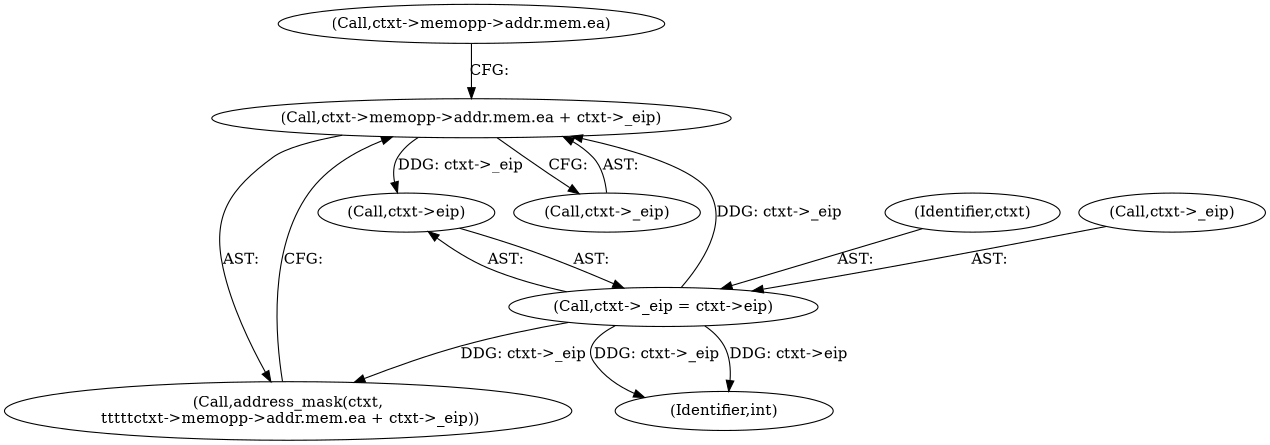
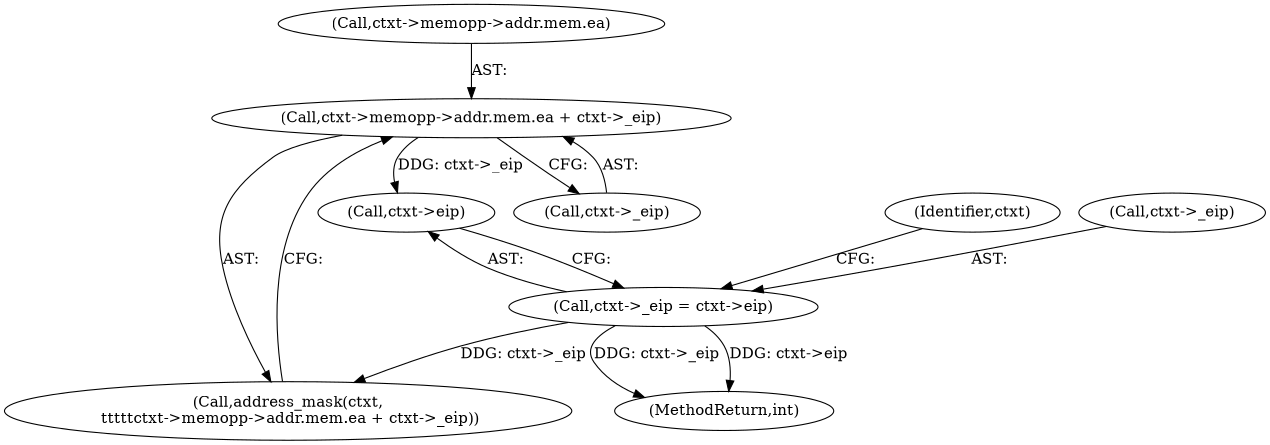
(492, 71) -> (492, 71)
(697, 180) -> none
(594, 260) -> (594, 260)
(858, 260) -> (858, 260)
(724, 411) -> (724, 411)
